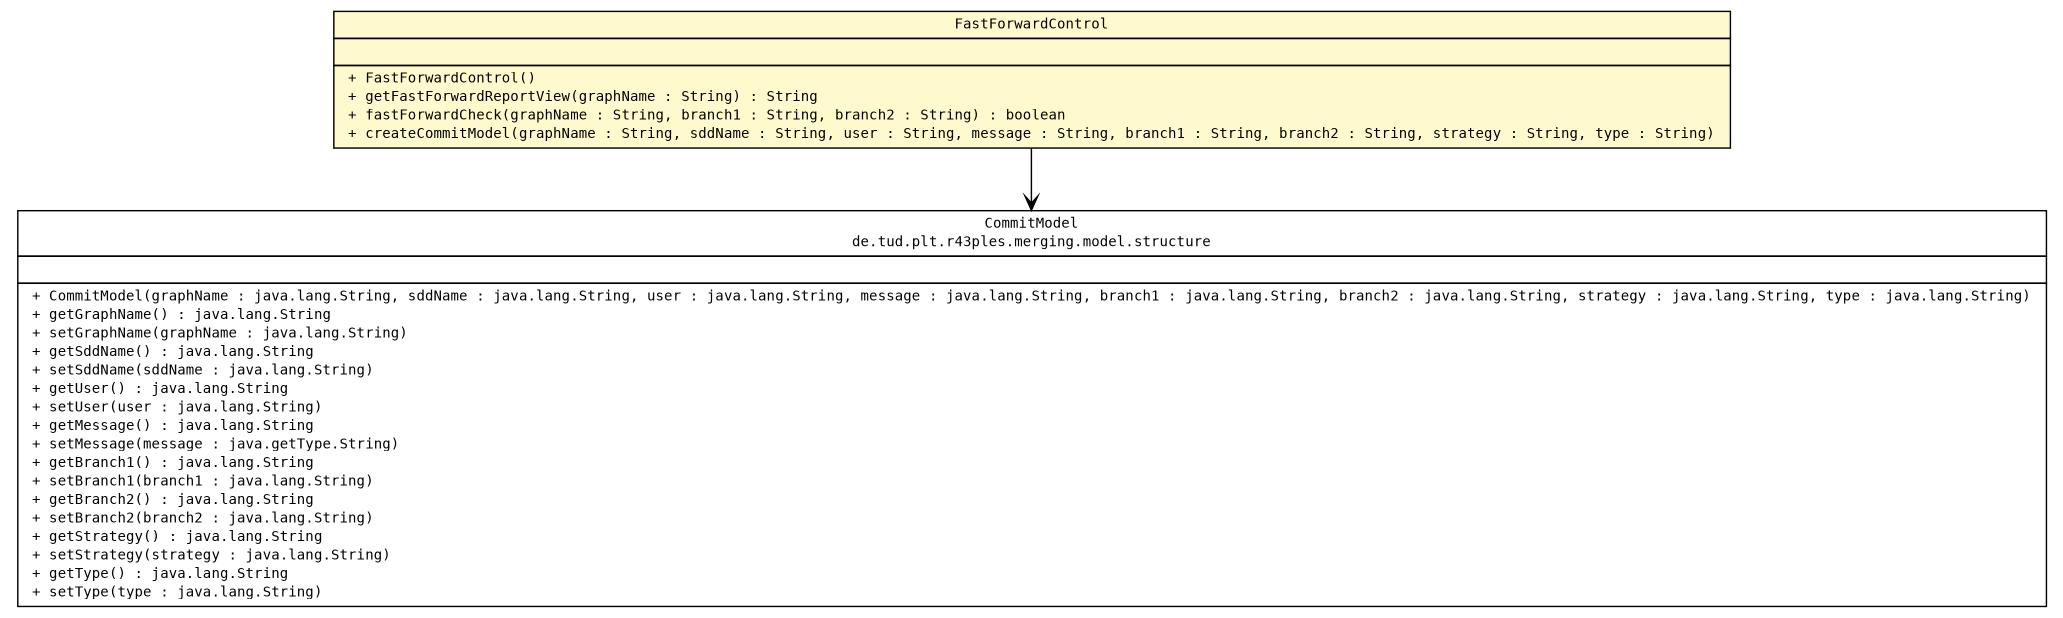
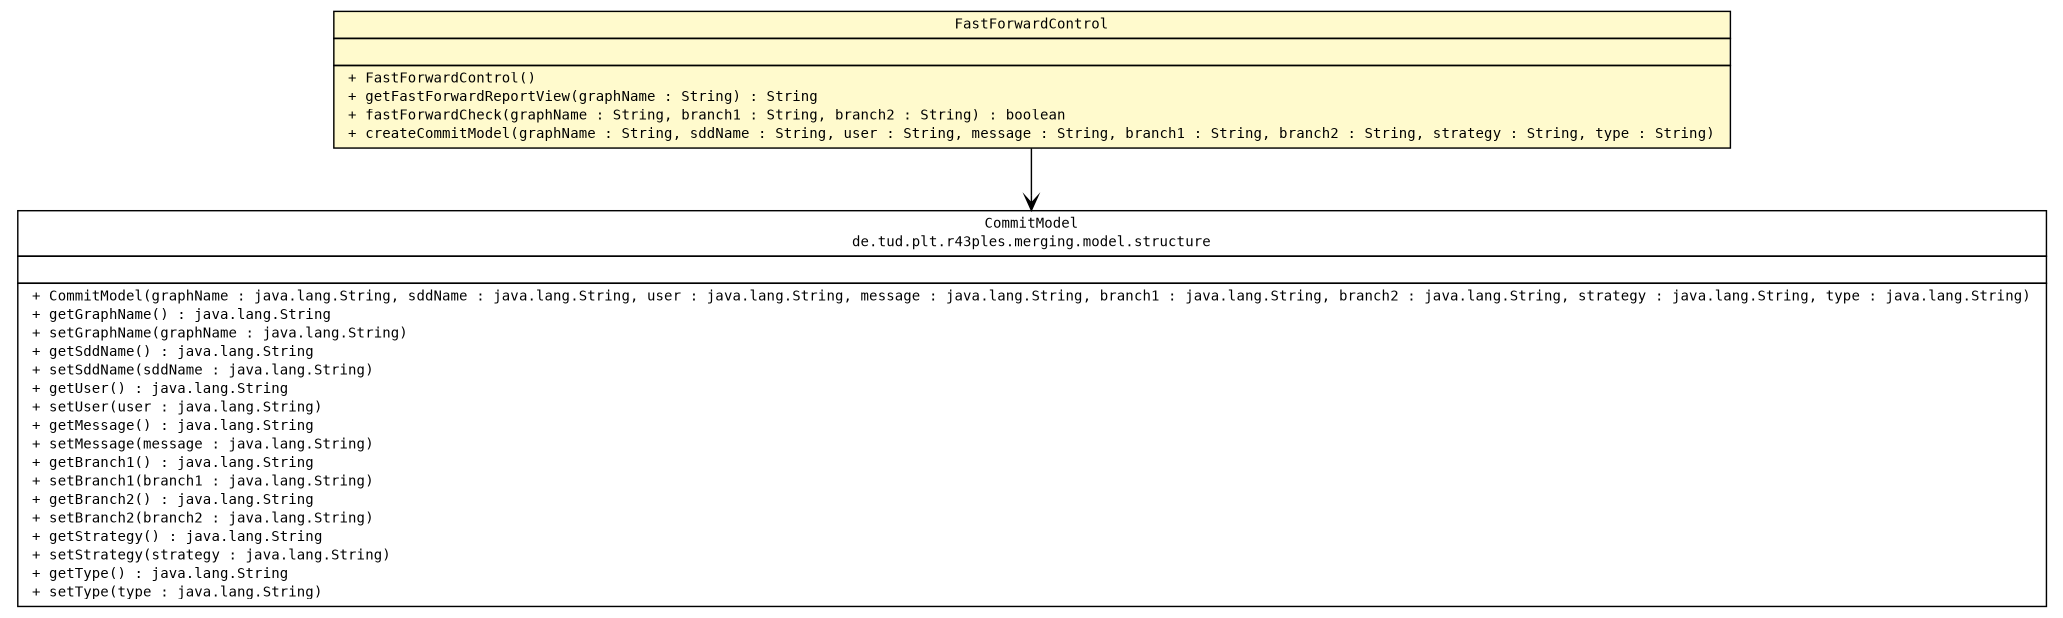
(216, 444) -> (204, 444)
